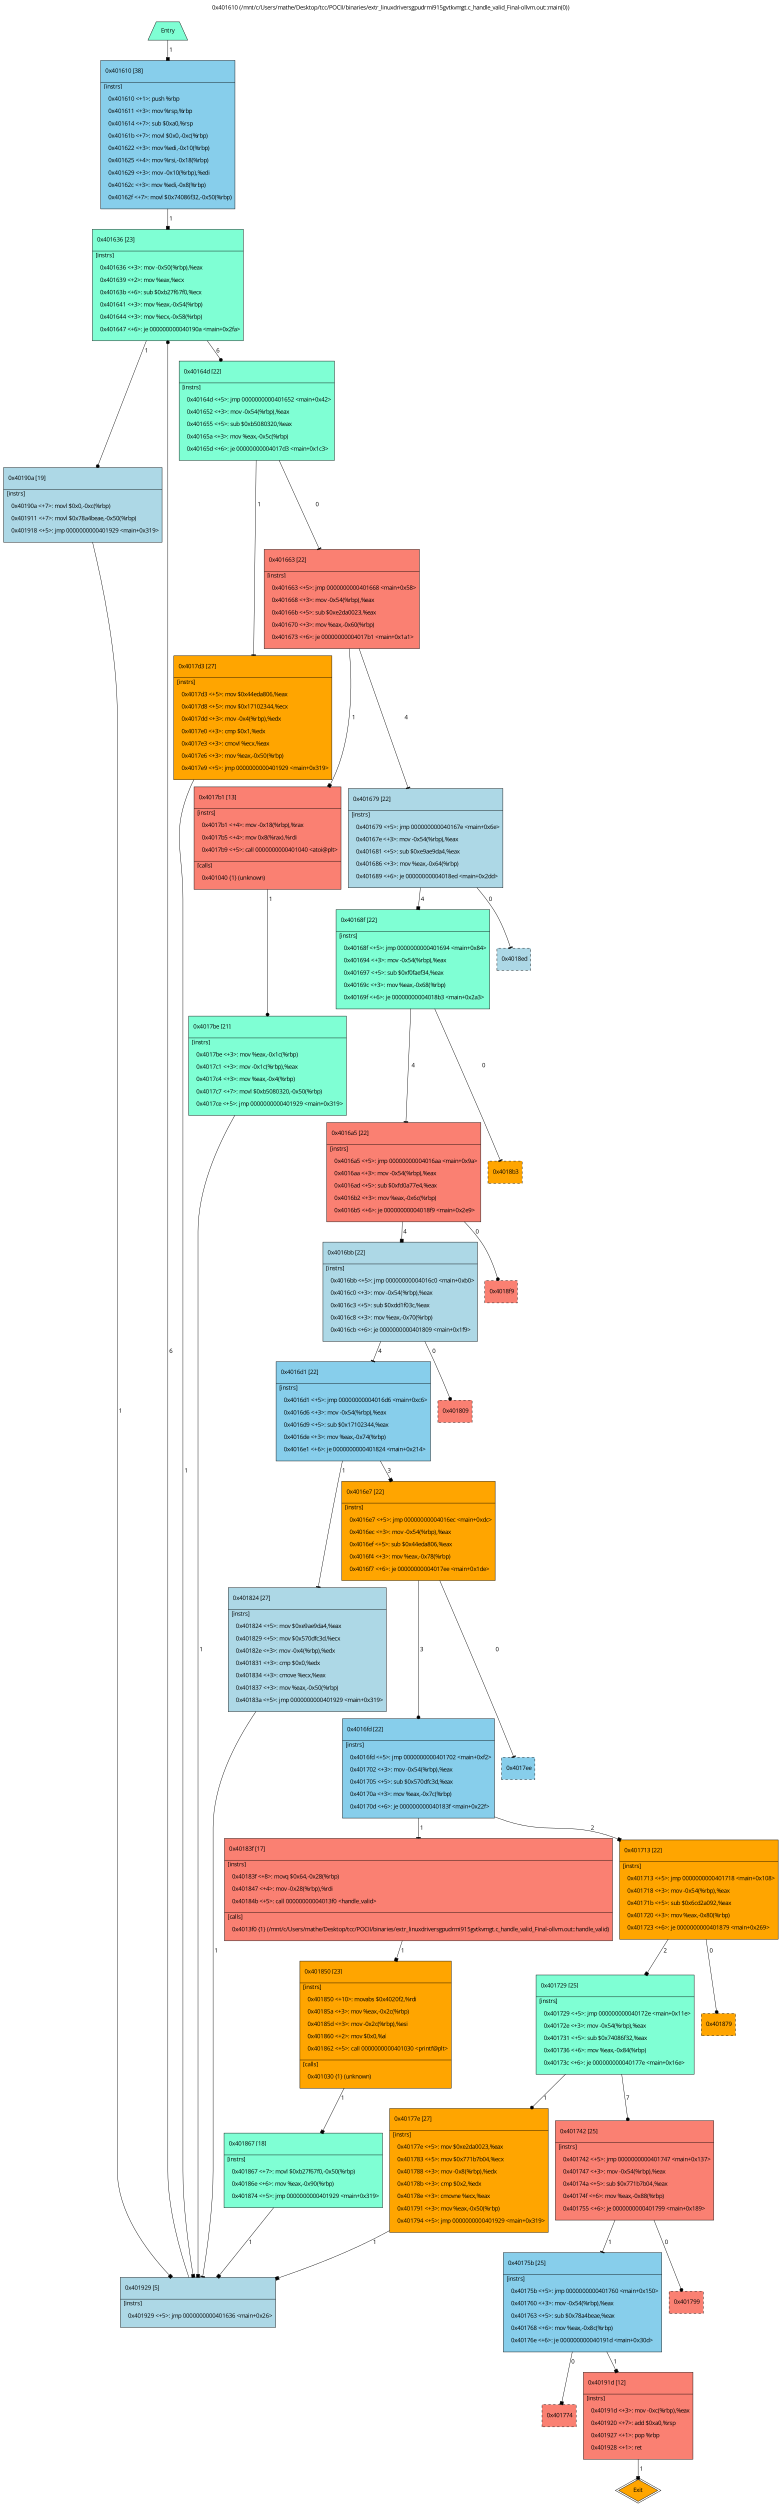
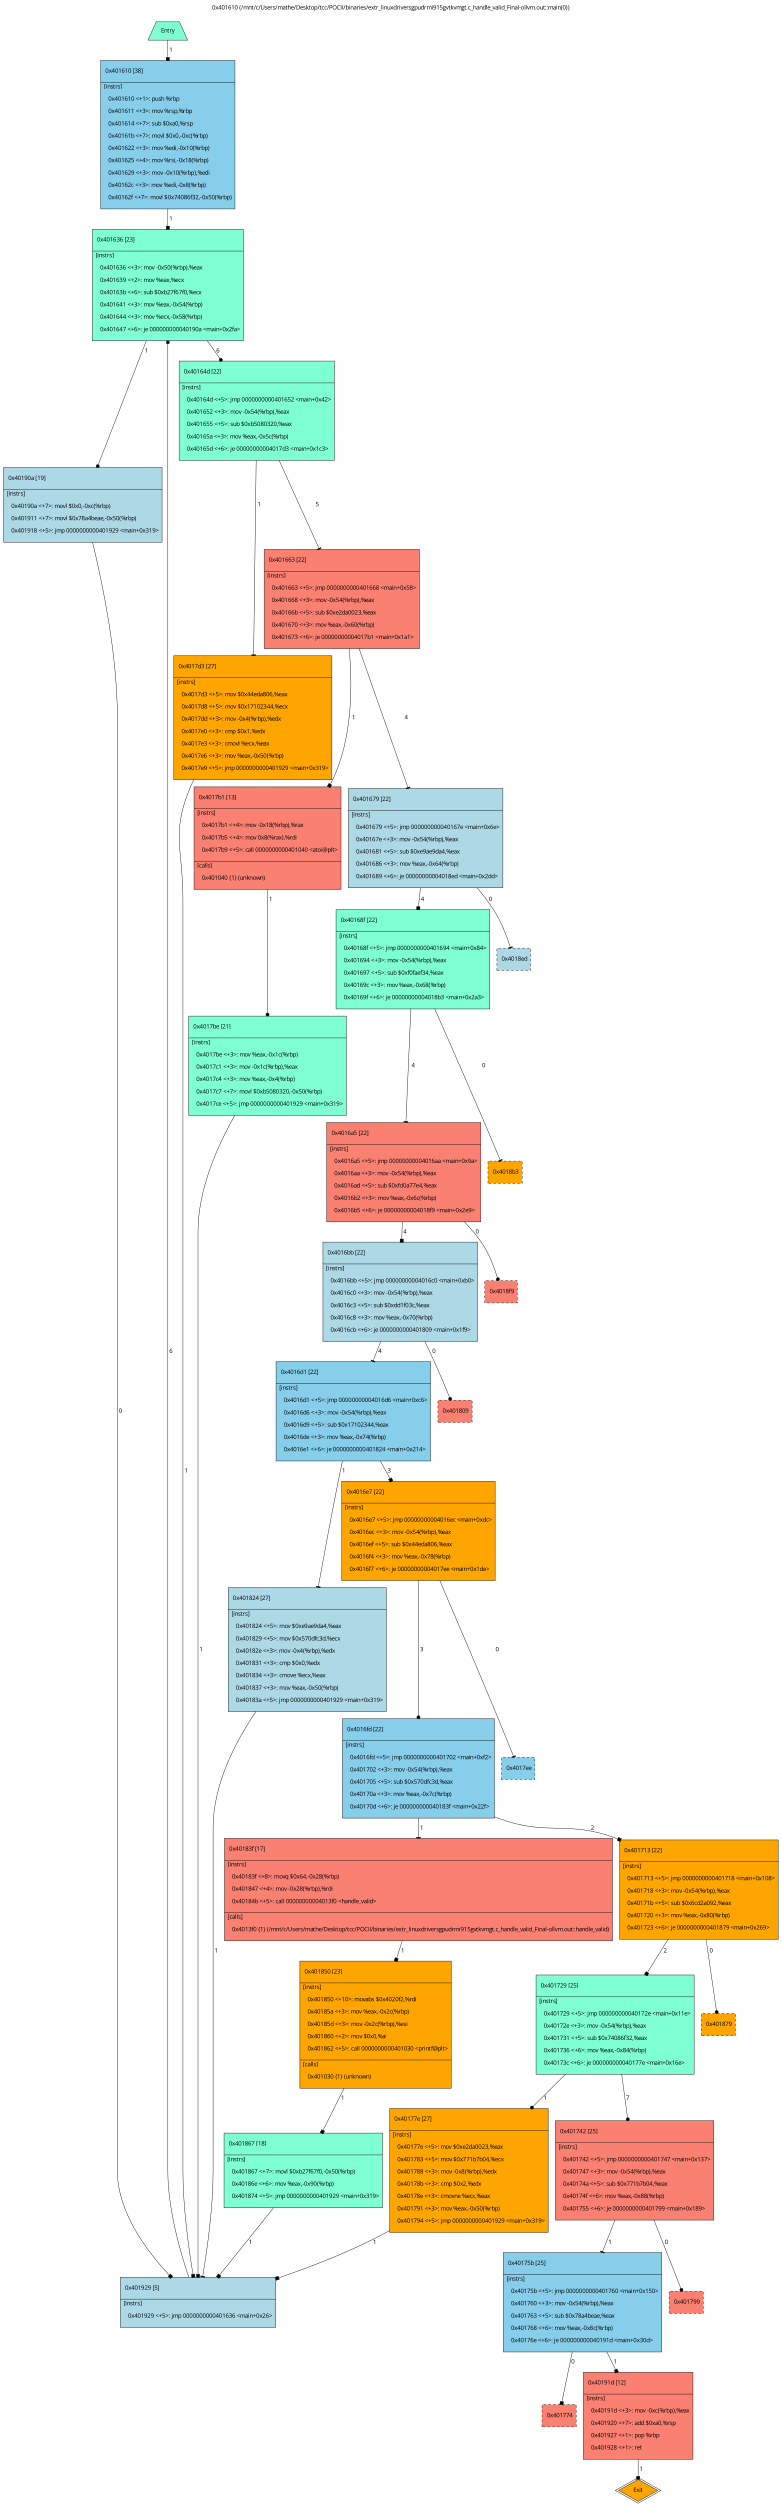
(317, 505) -> (317, 505)
(120, 1411) -> (120, 1411)
